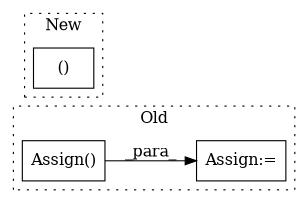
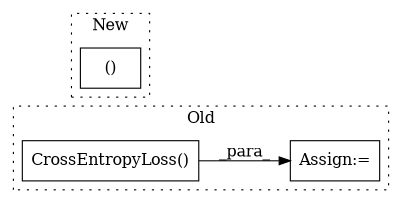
(64, 161) -> (111, 161)
